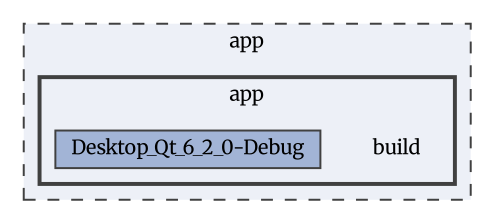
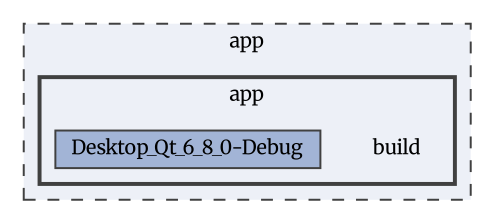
(188, 149) -> (188, 149)
